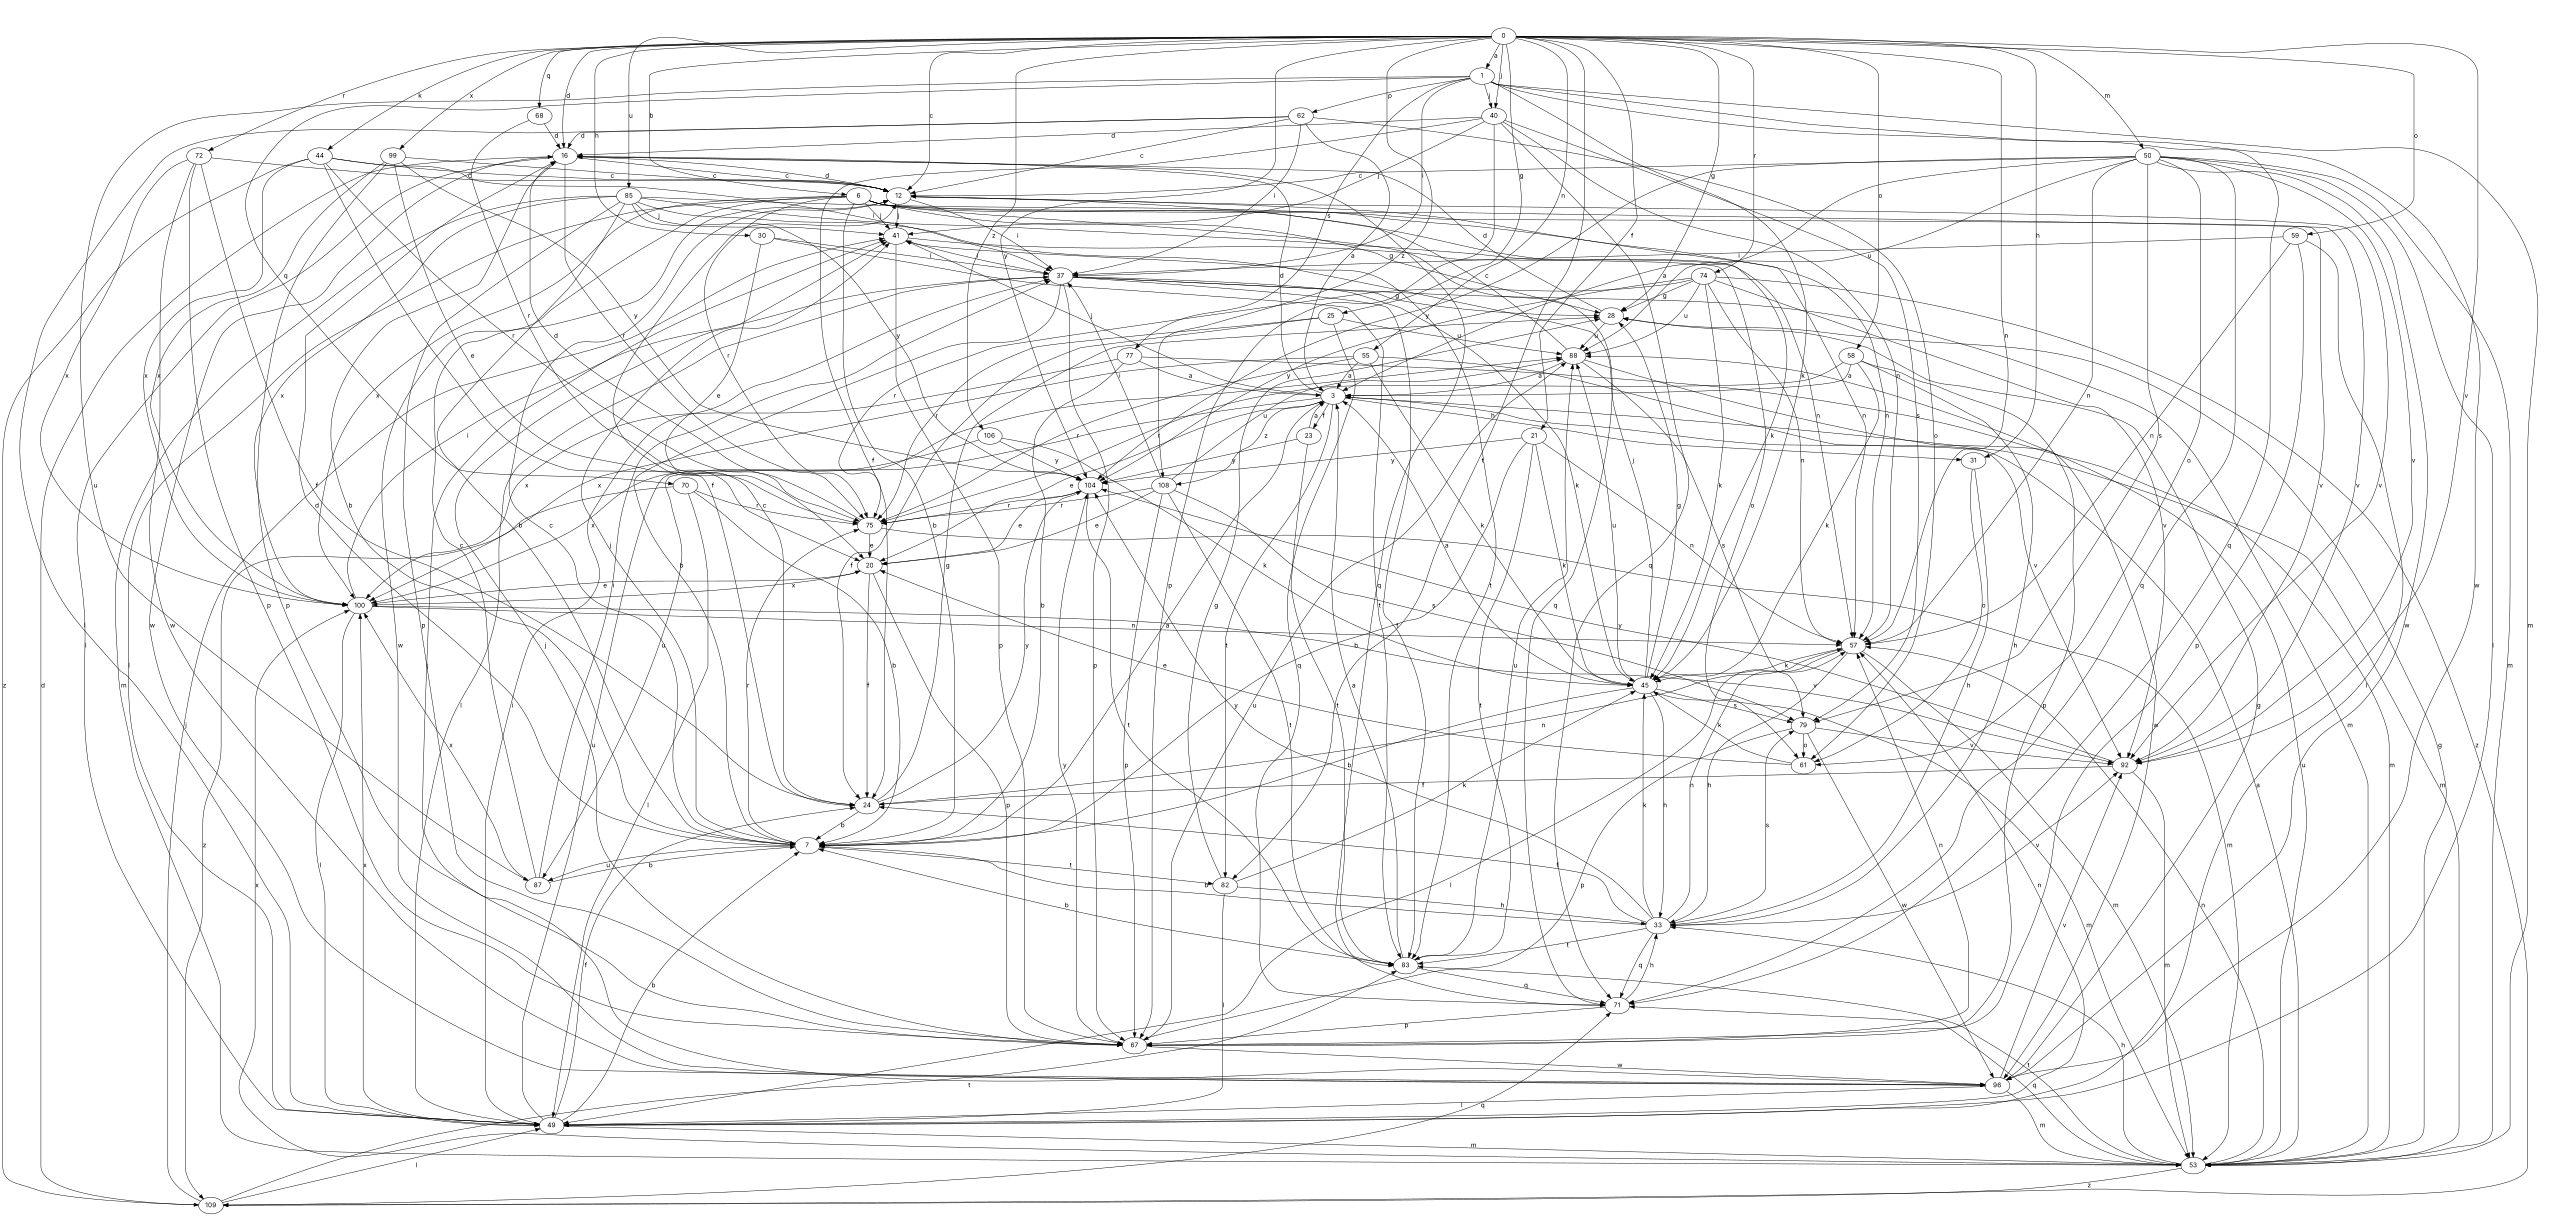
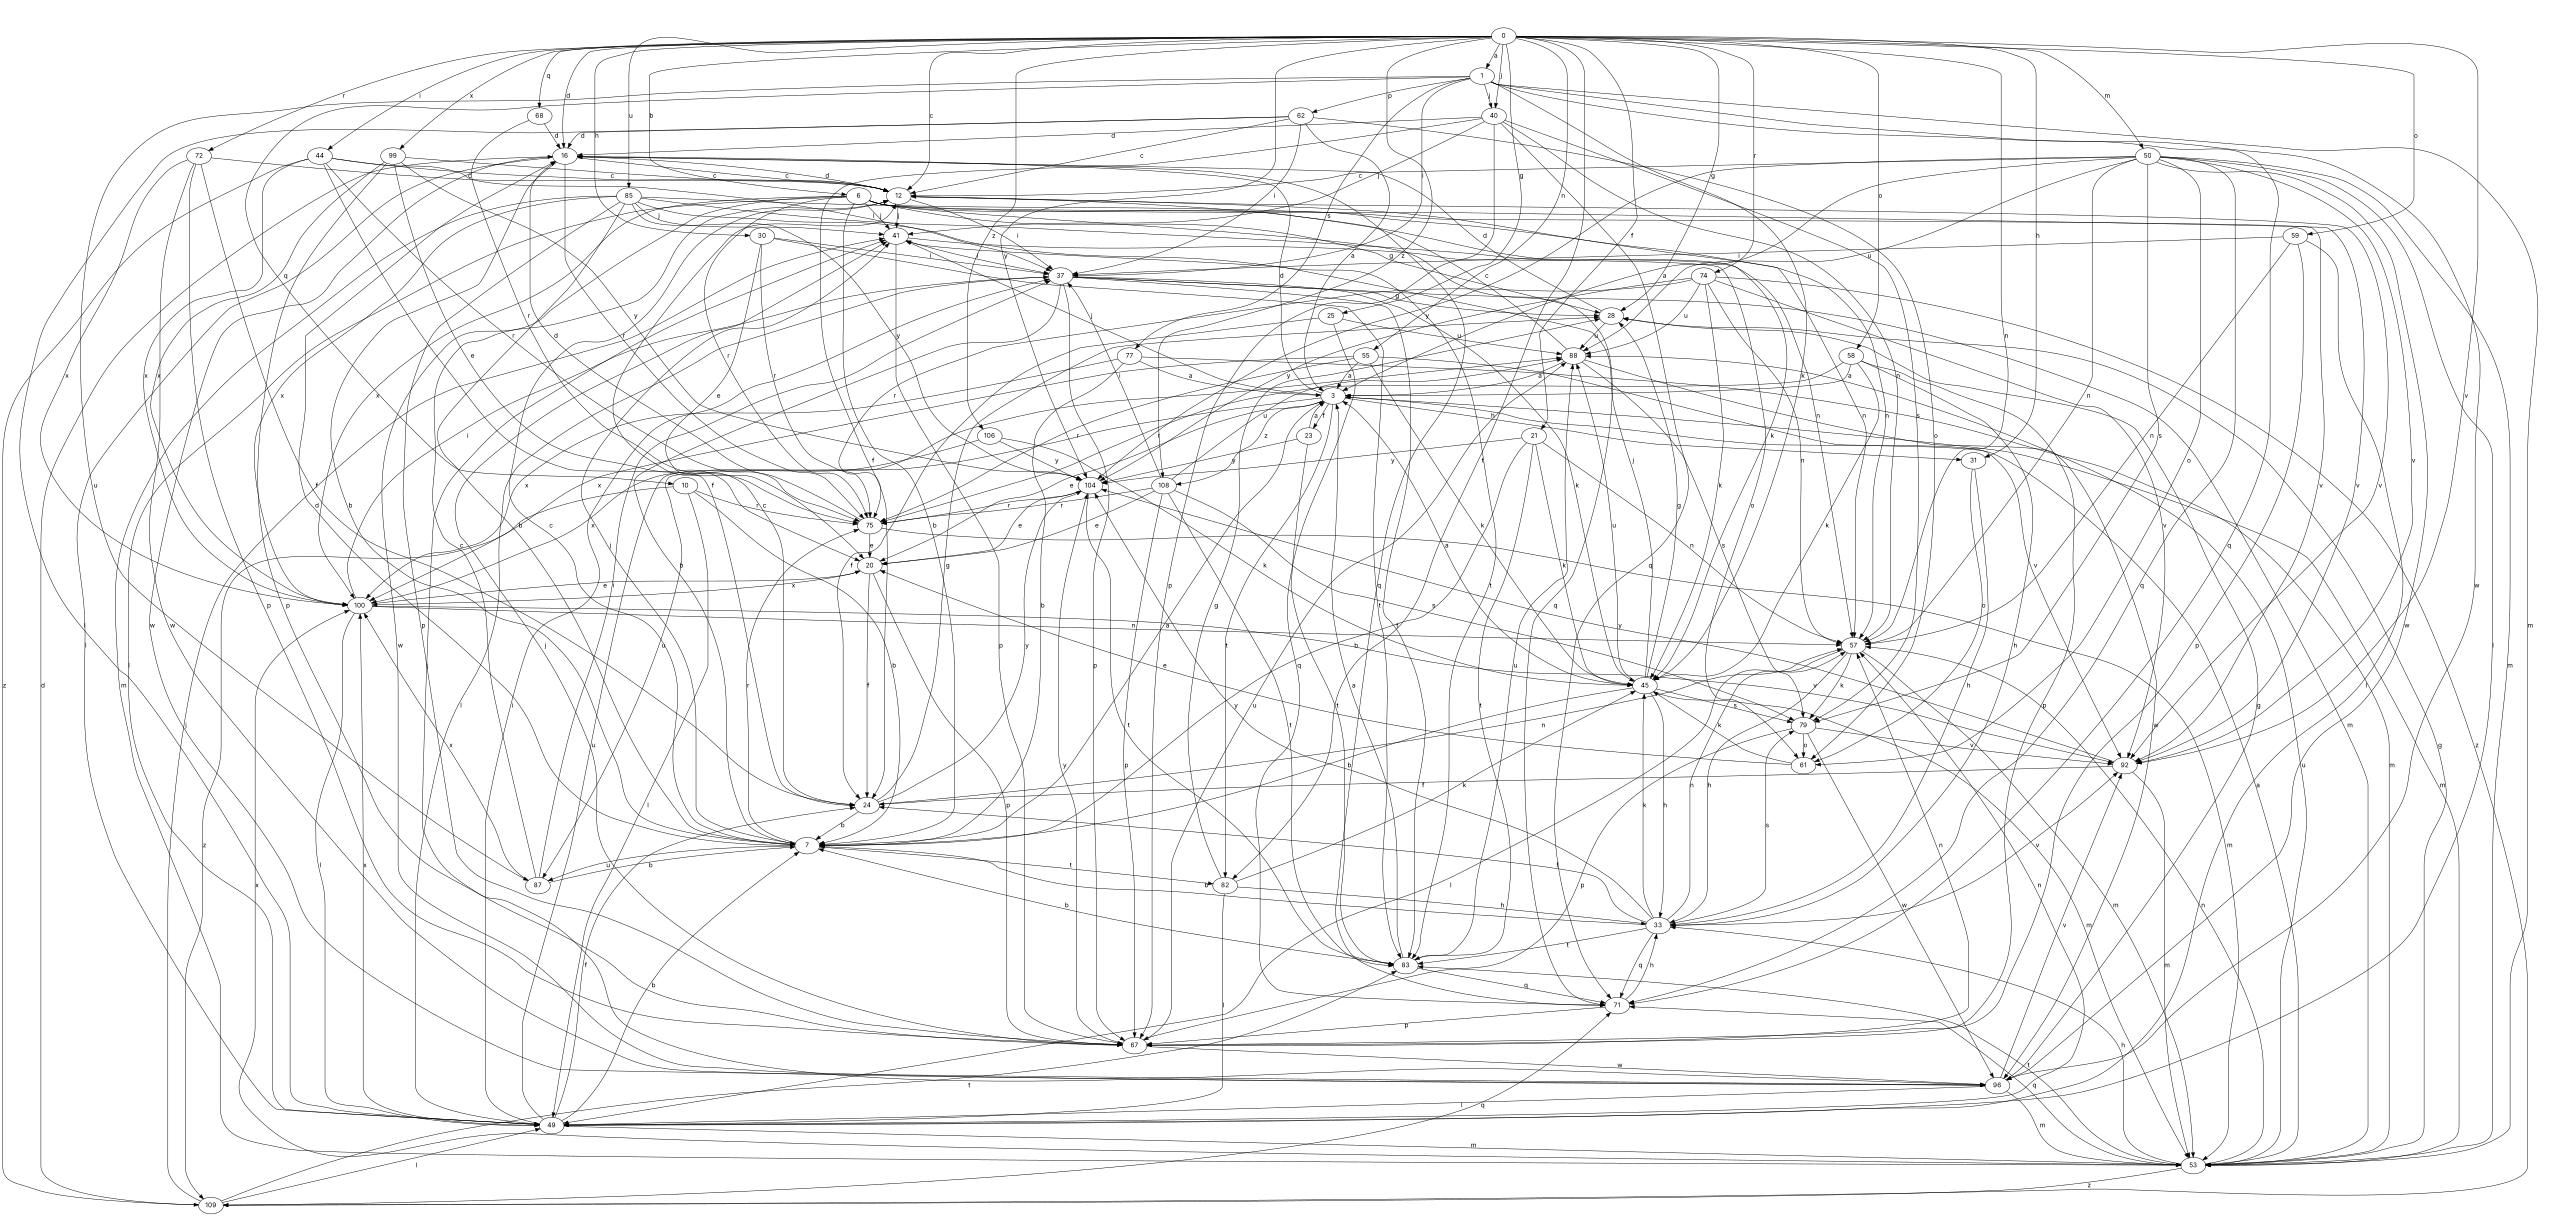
(420, 96) -> (420, 96)
(1663, 294) -> none
(1058, 344) -> (780, 399)
(685, 486) -> (685, 486)
(1770, 667) -> (1835, 686)
